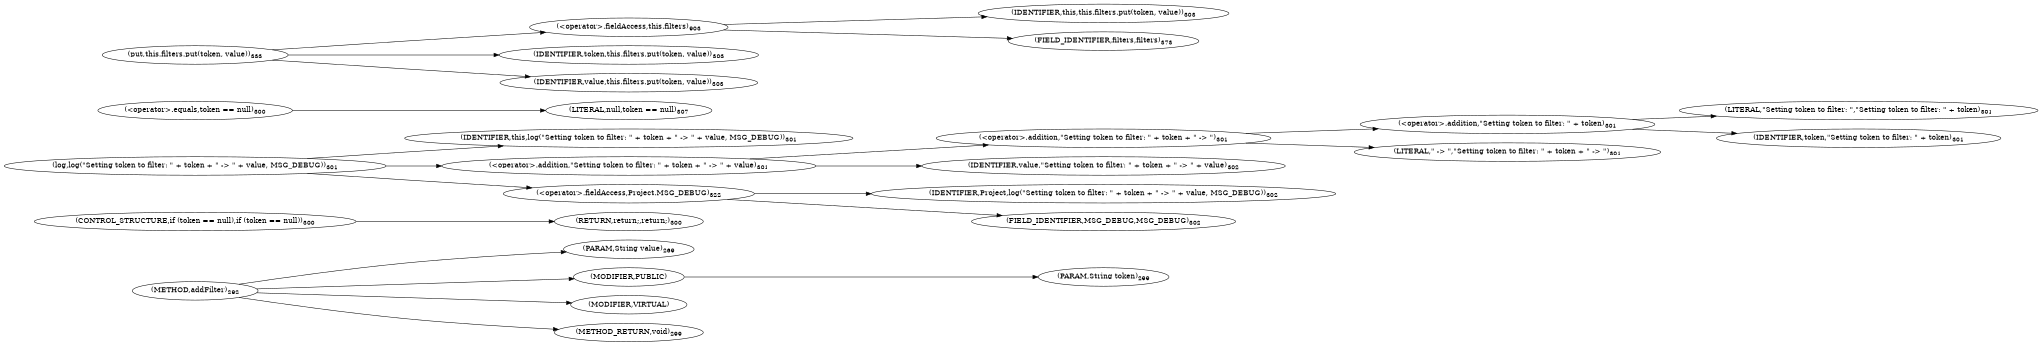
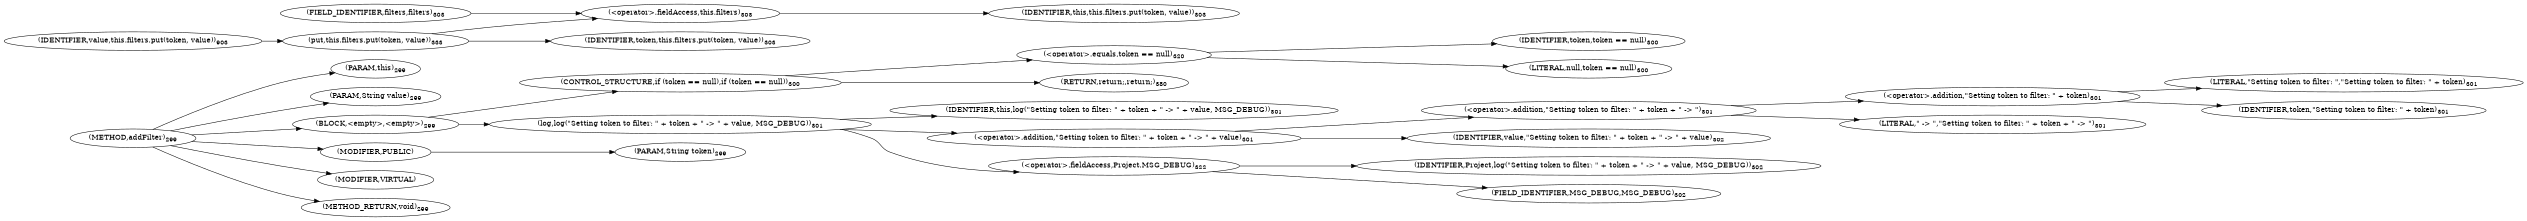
(695, 26) -> (747, 13)
(865, 34) -> (523, 13)
(1167, 40) -> (439, 13)
none -> (1589, 41)
(399, 68) -> (270, 41)
none -> (906, 68)
none -> (376, 69)
(718, 82) -> (222, 40)
(260, 110) -> (1179, 54)
(683, 110) -> (1643, 68)
none -> (376, 124)
(676, 221) -> (1161, 82)
(669, 248) -> (416, 96)
(233, 290) -> (171, 137)
